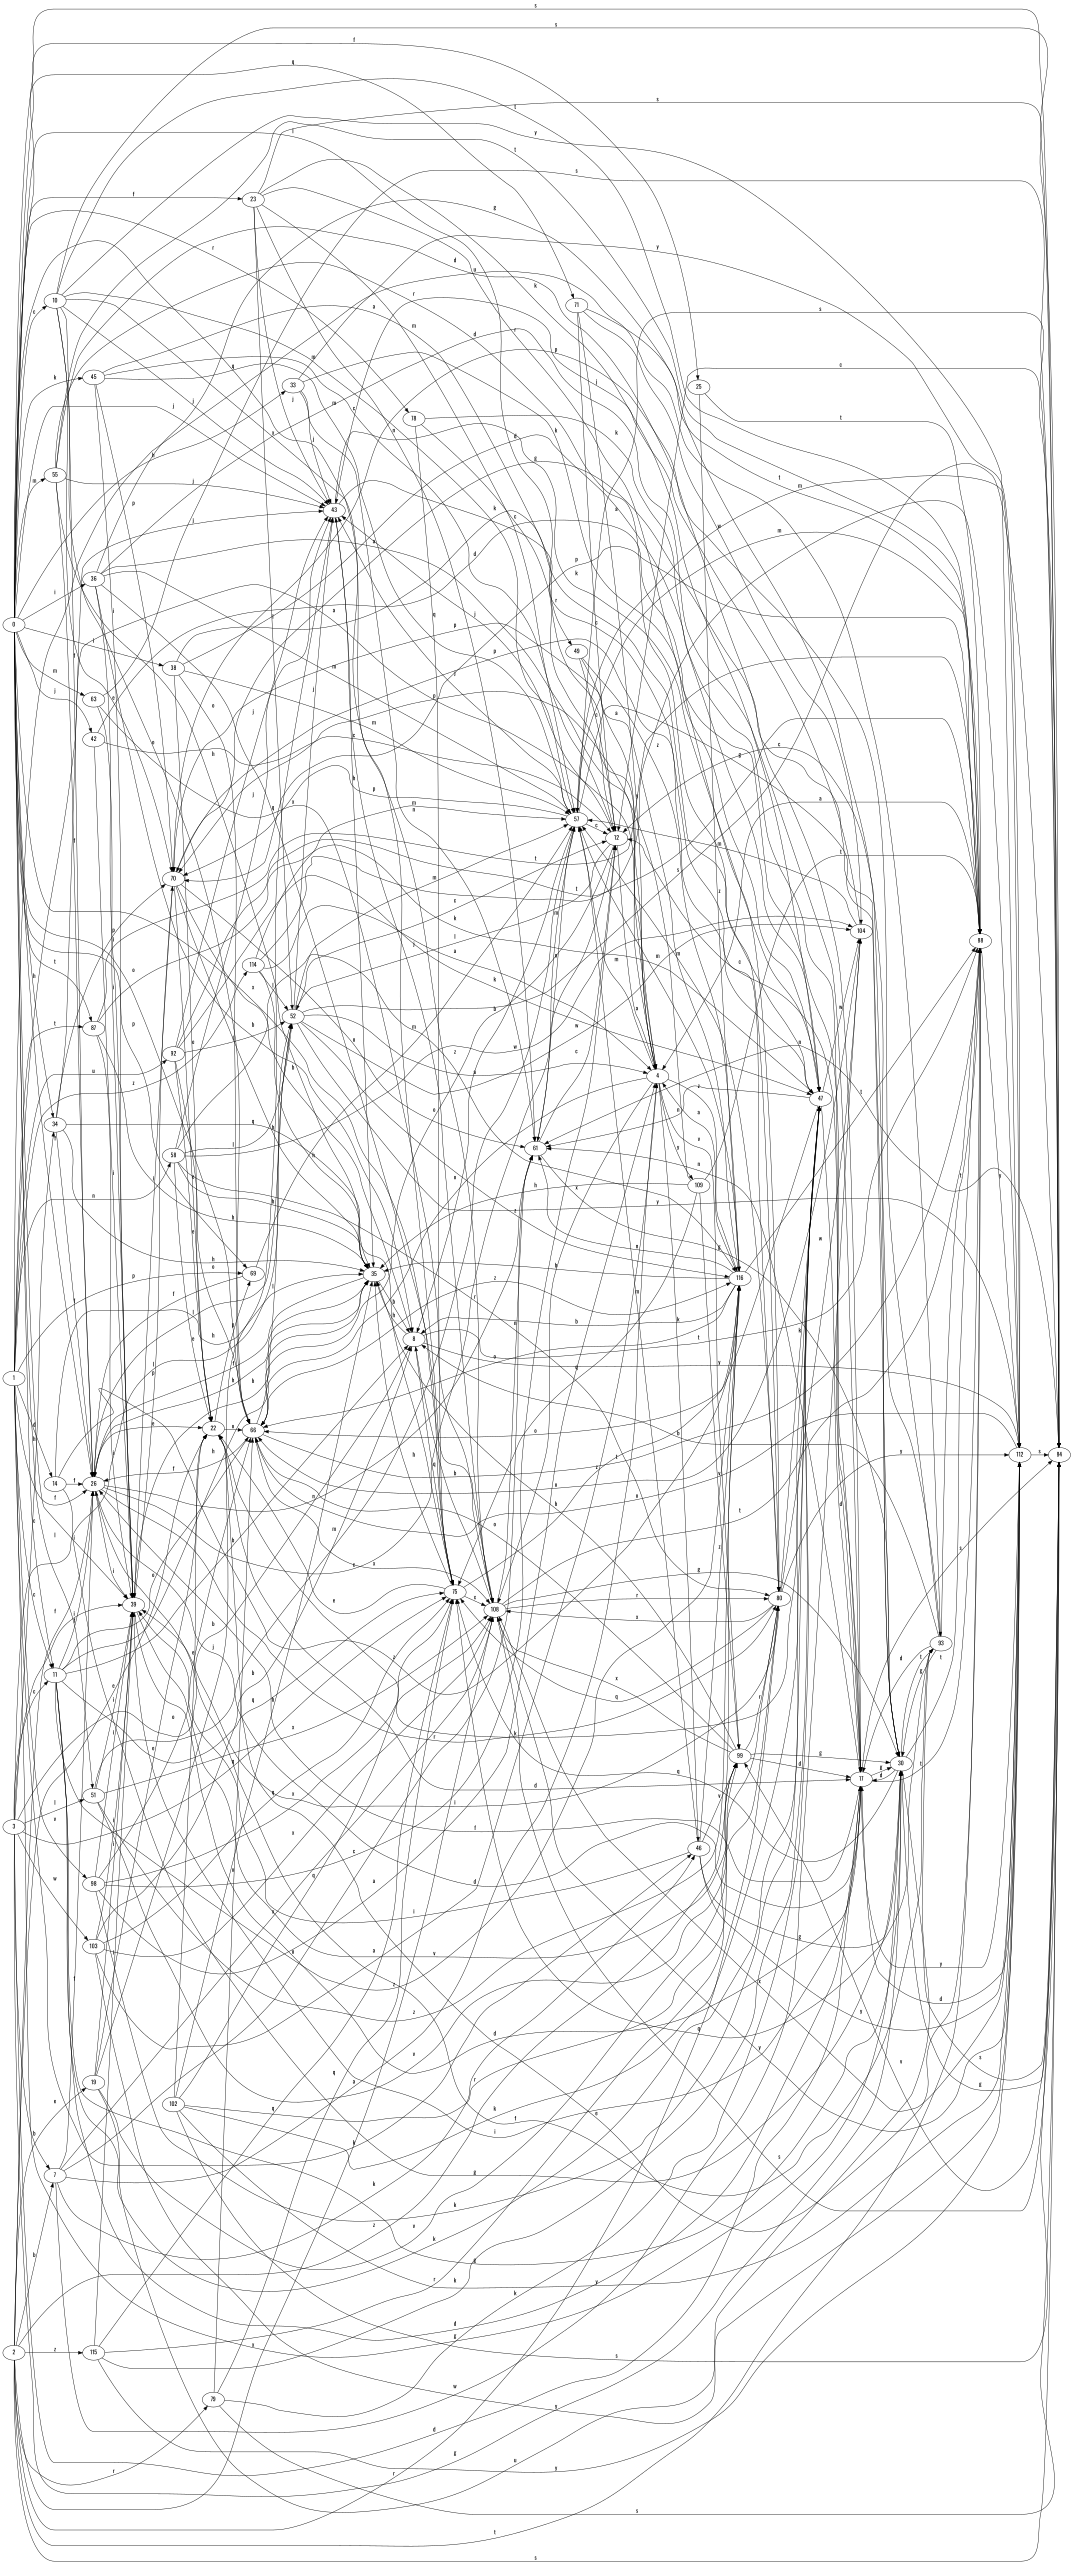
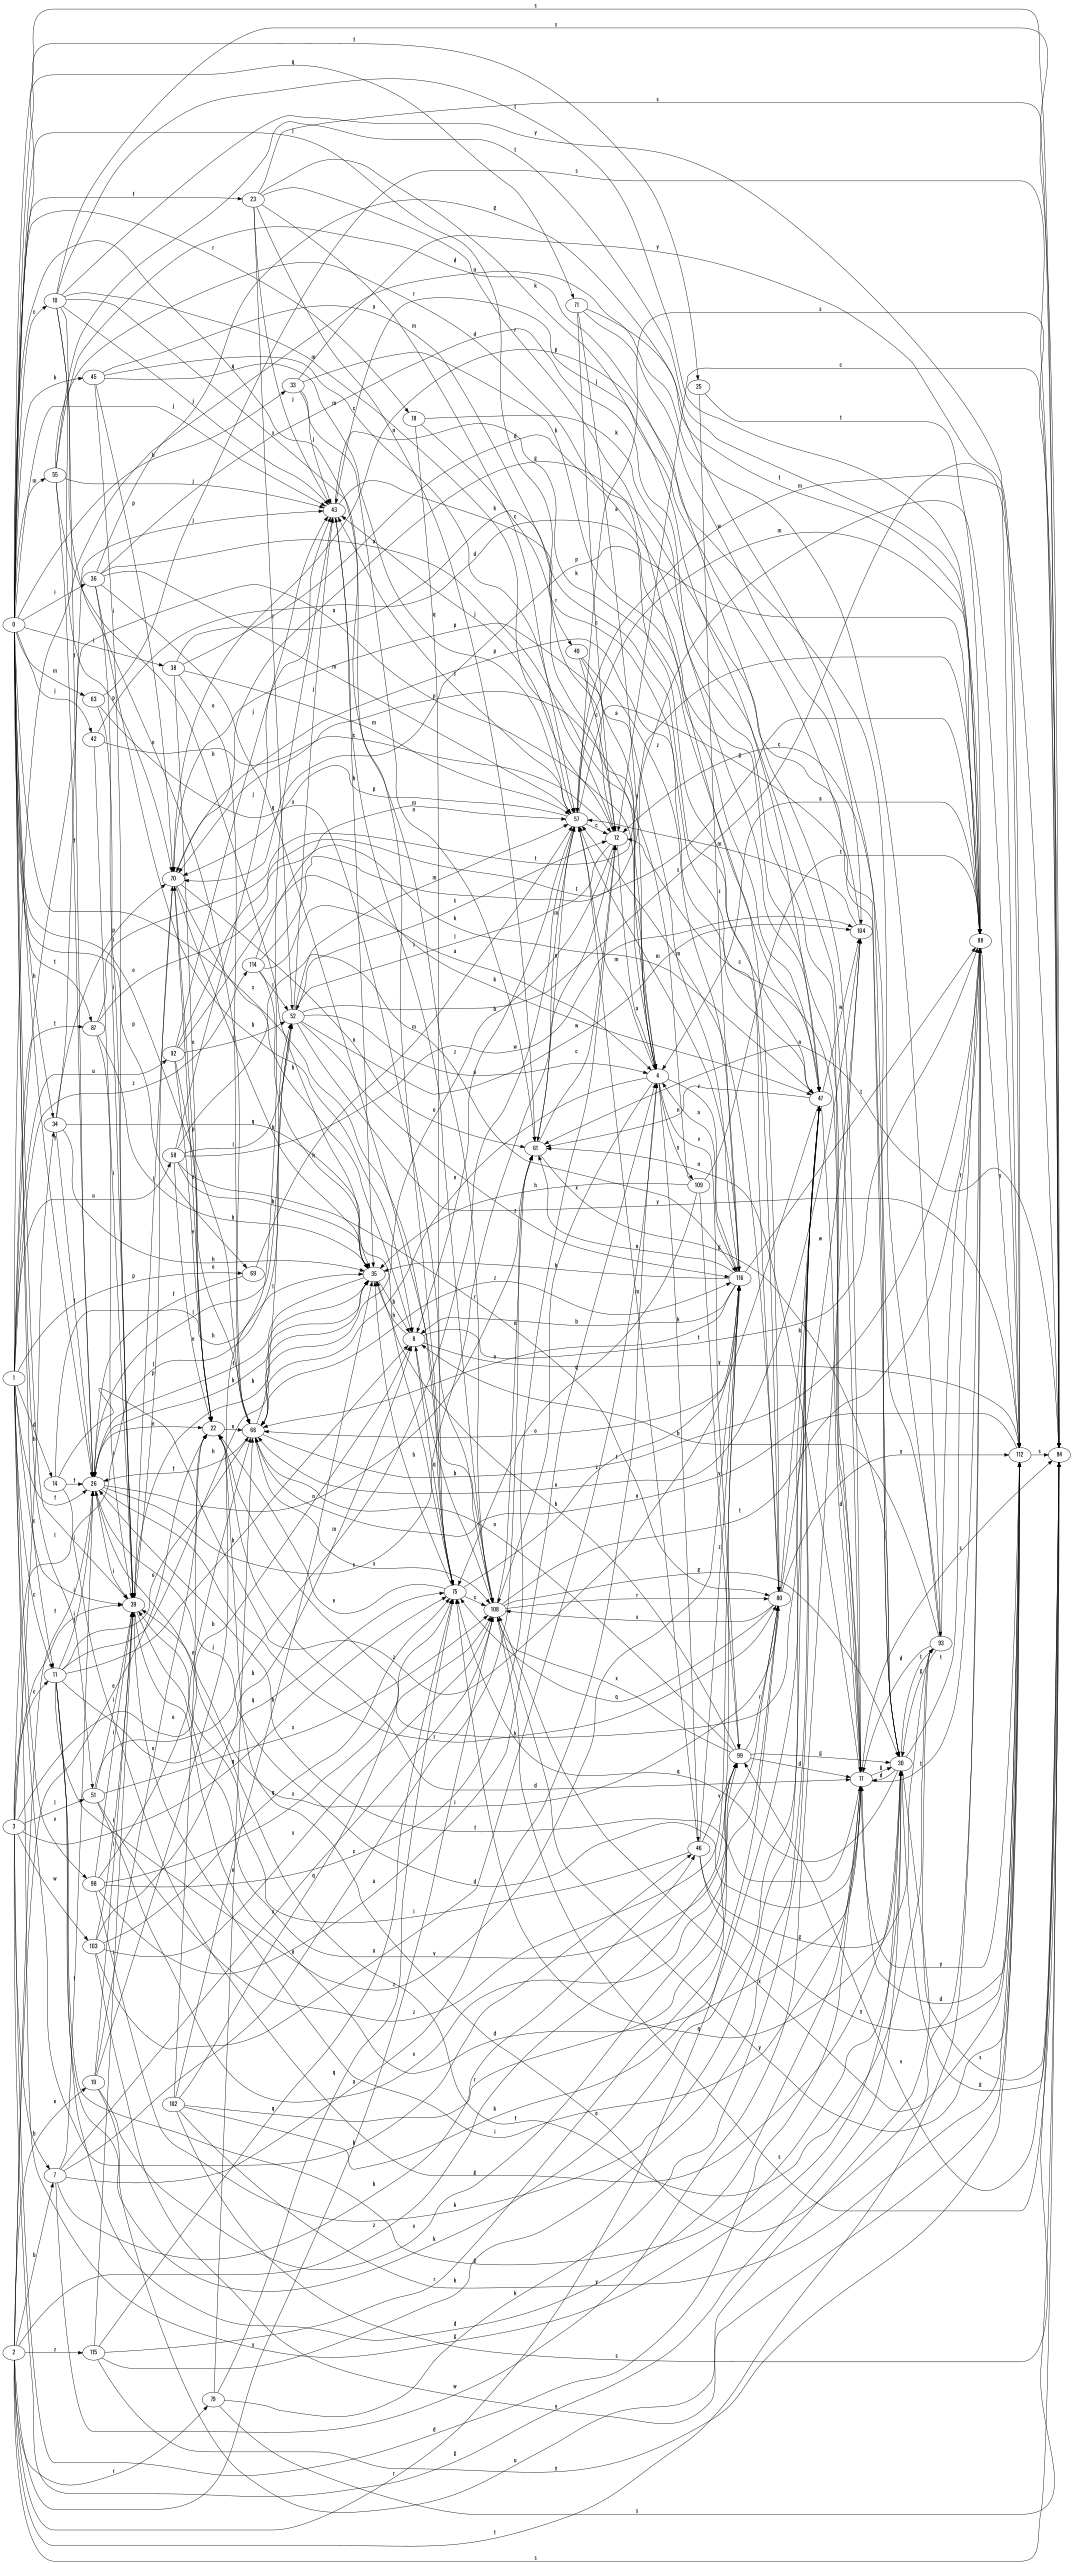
(114, 698) -> (114, 698)
(227, 1356) -> (192, 1129)
none -> (29, 1508)
